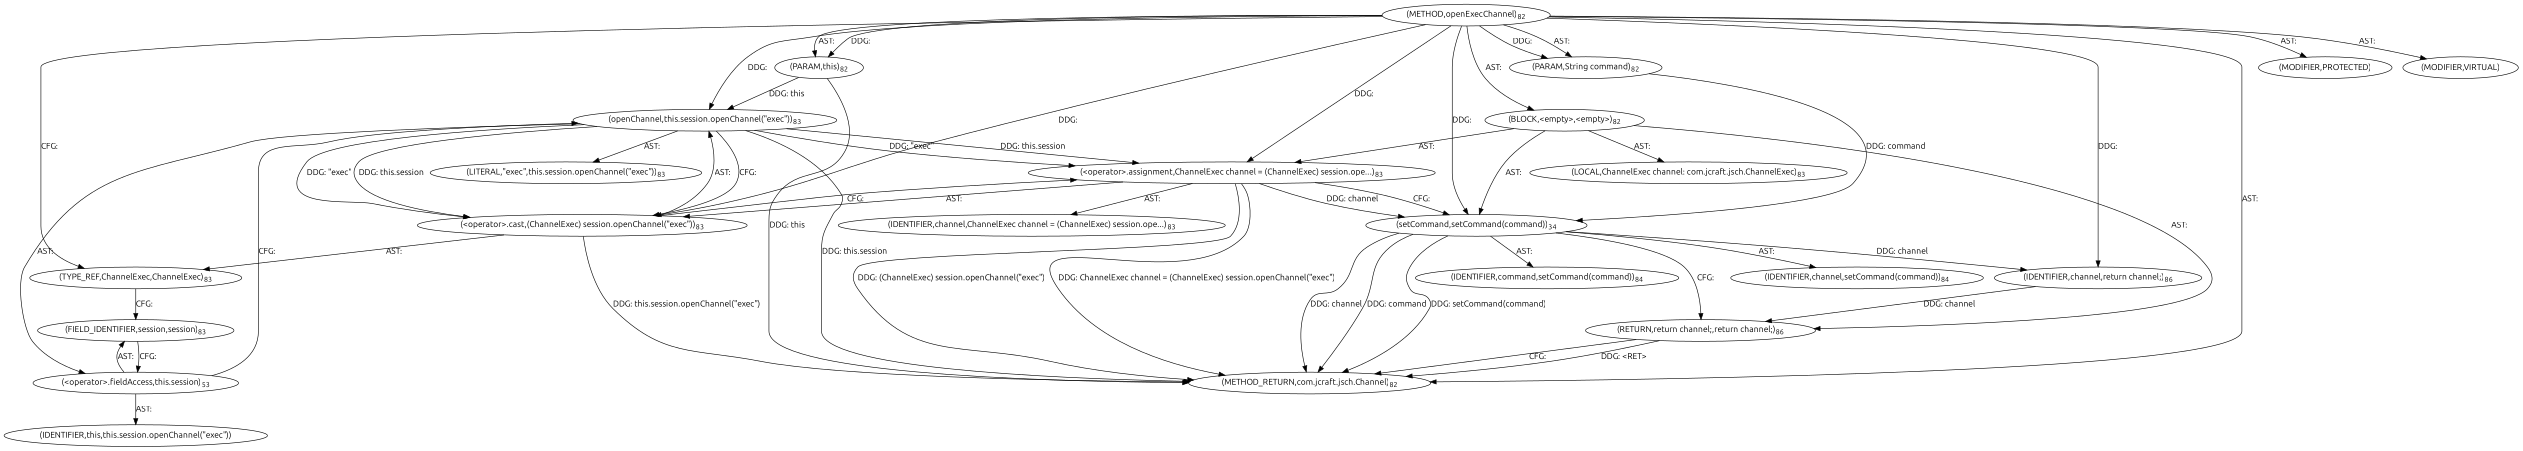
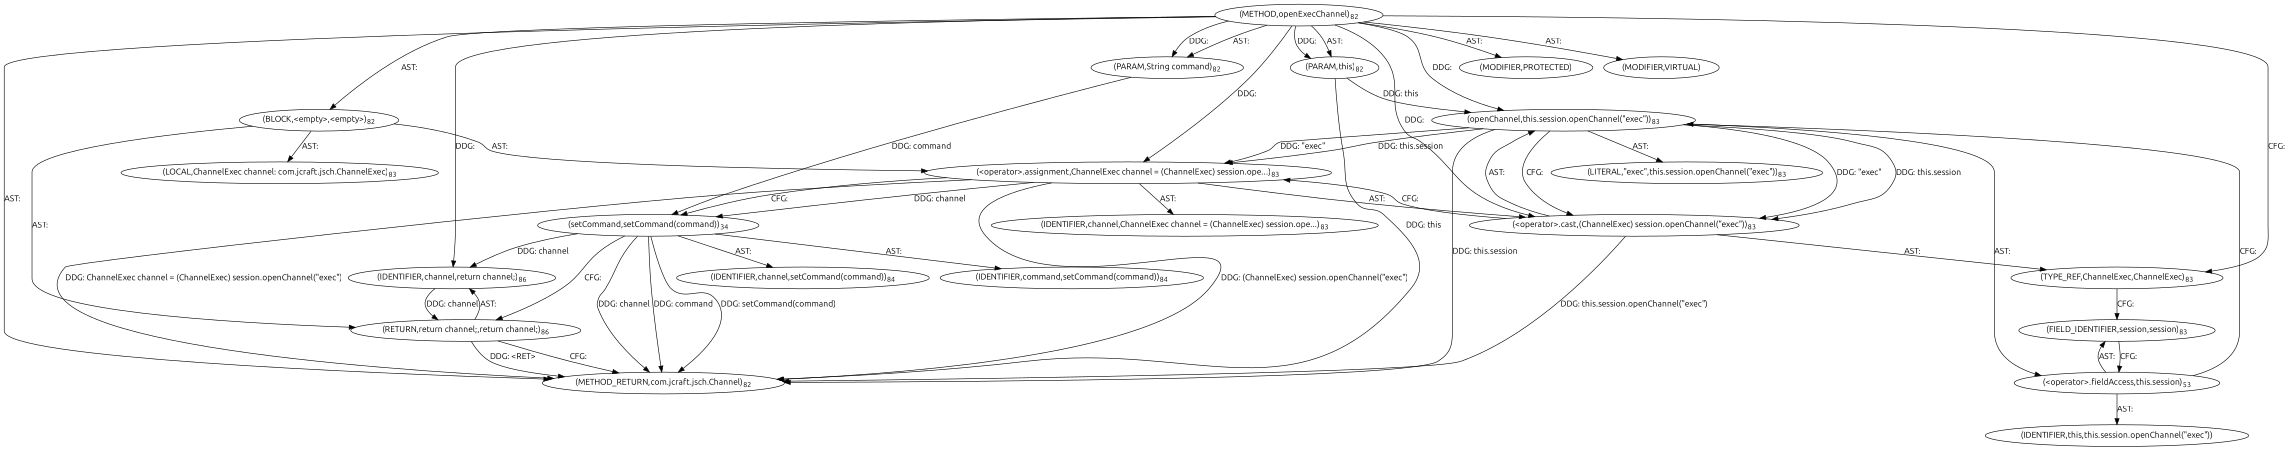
(1452, 118) -> none
(1505, 163) -> none
none -> (480, 306)
